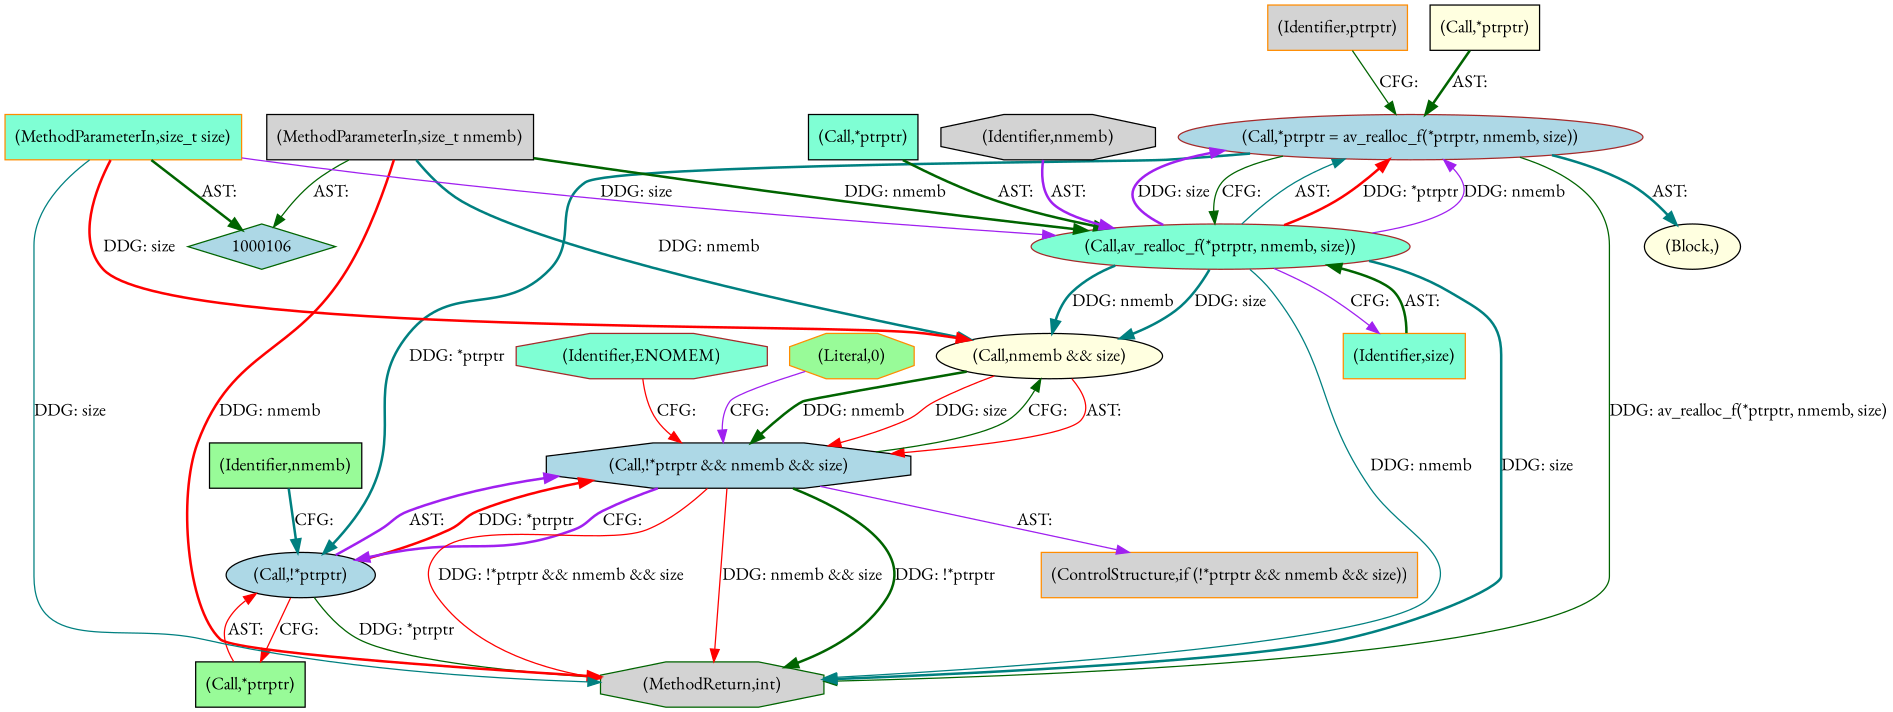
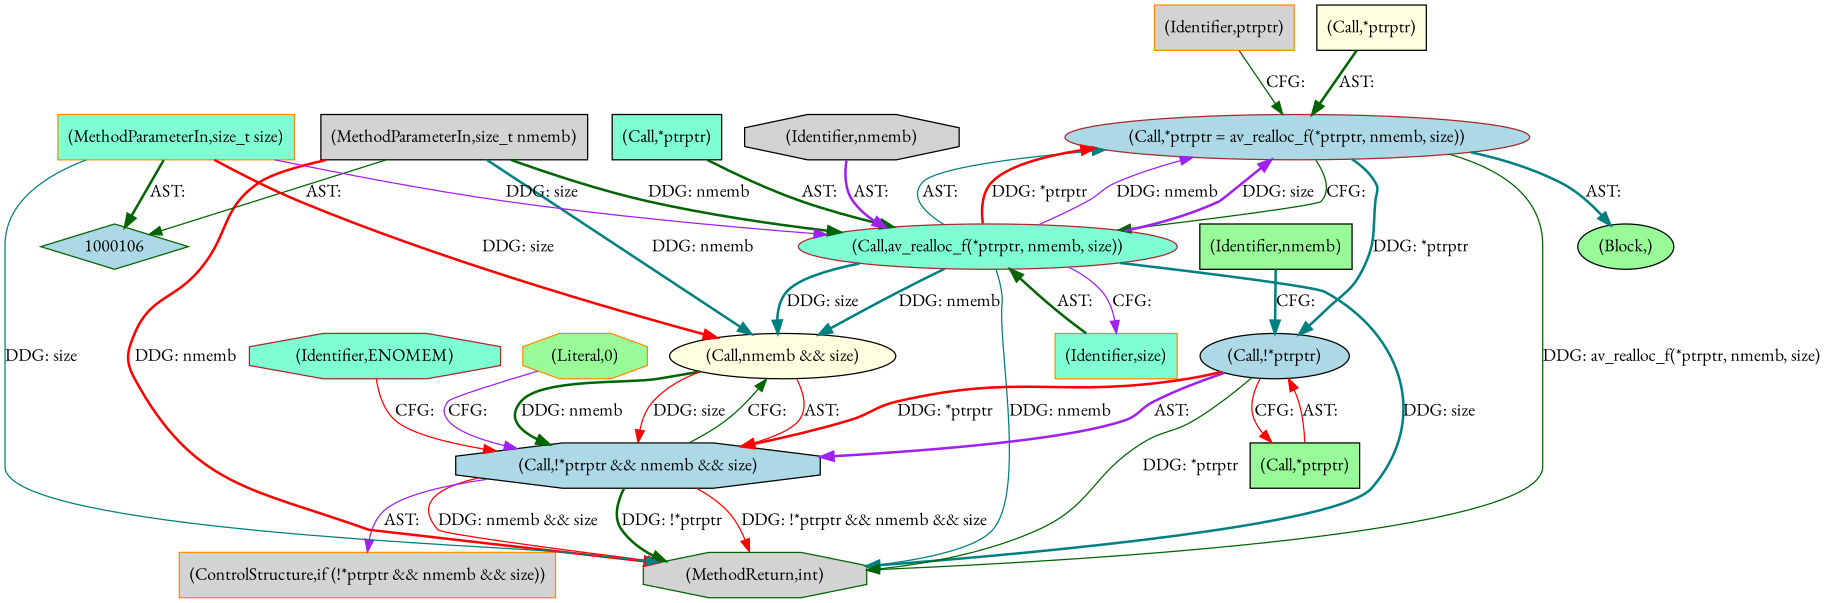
(1692, 247) -> (1626, 247)
(519, 544) -> none
